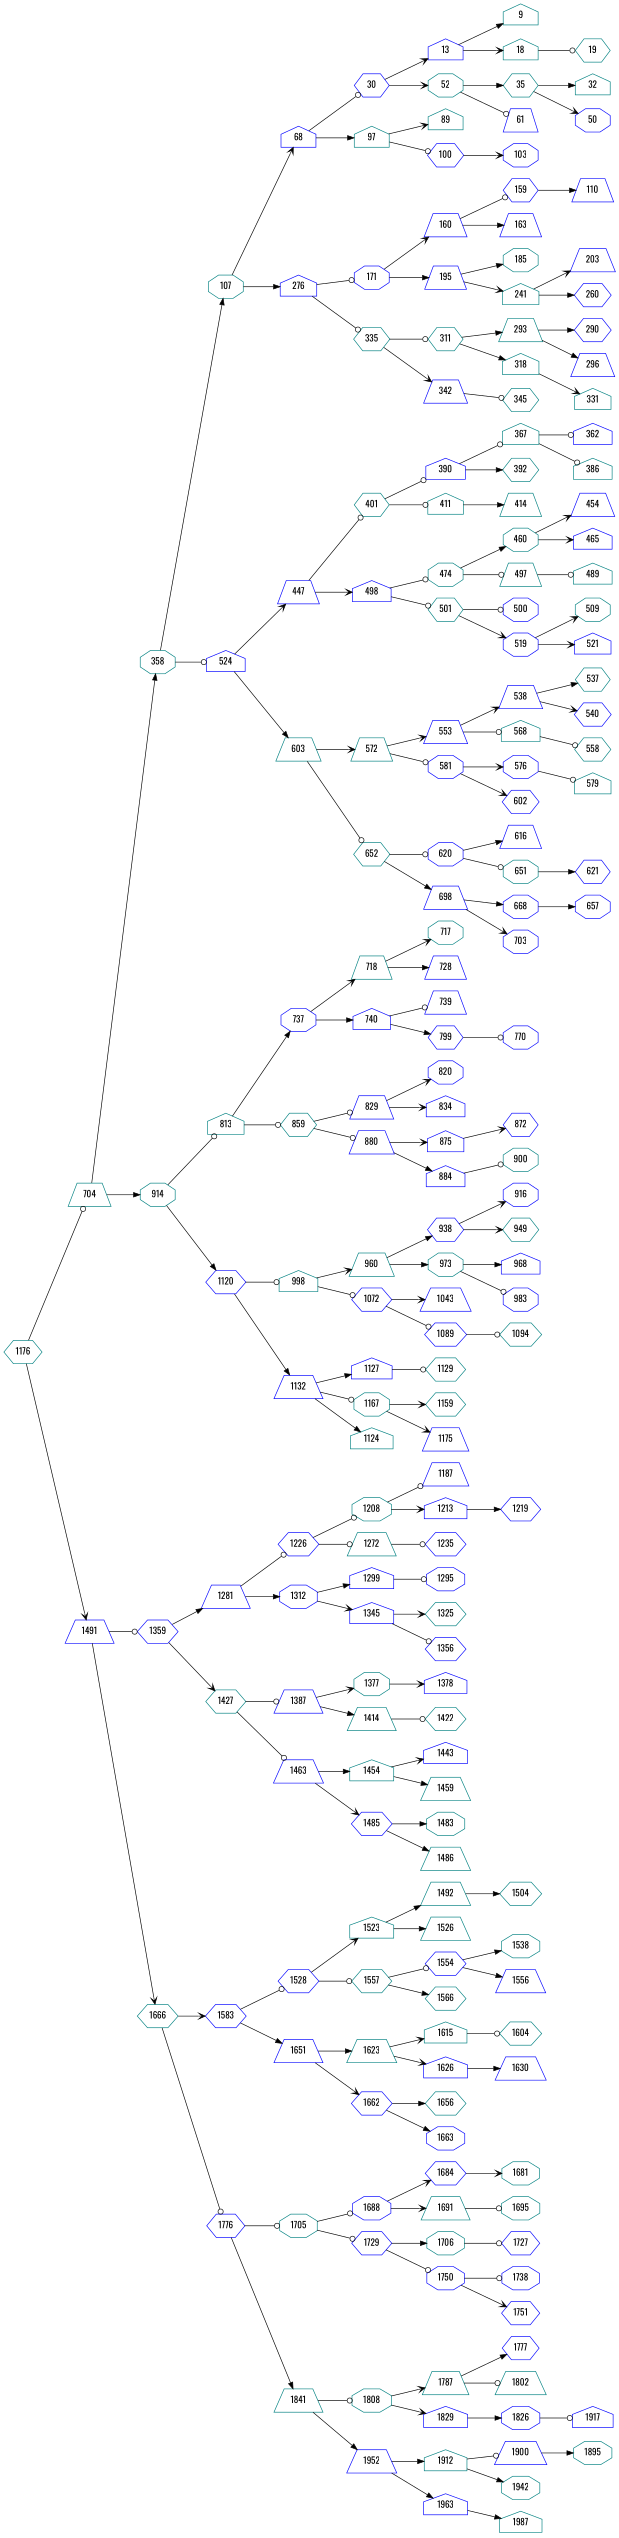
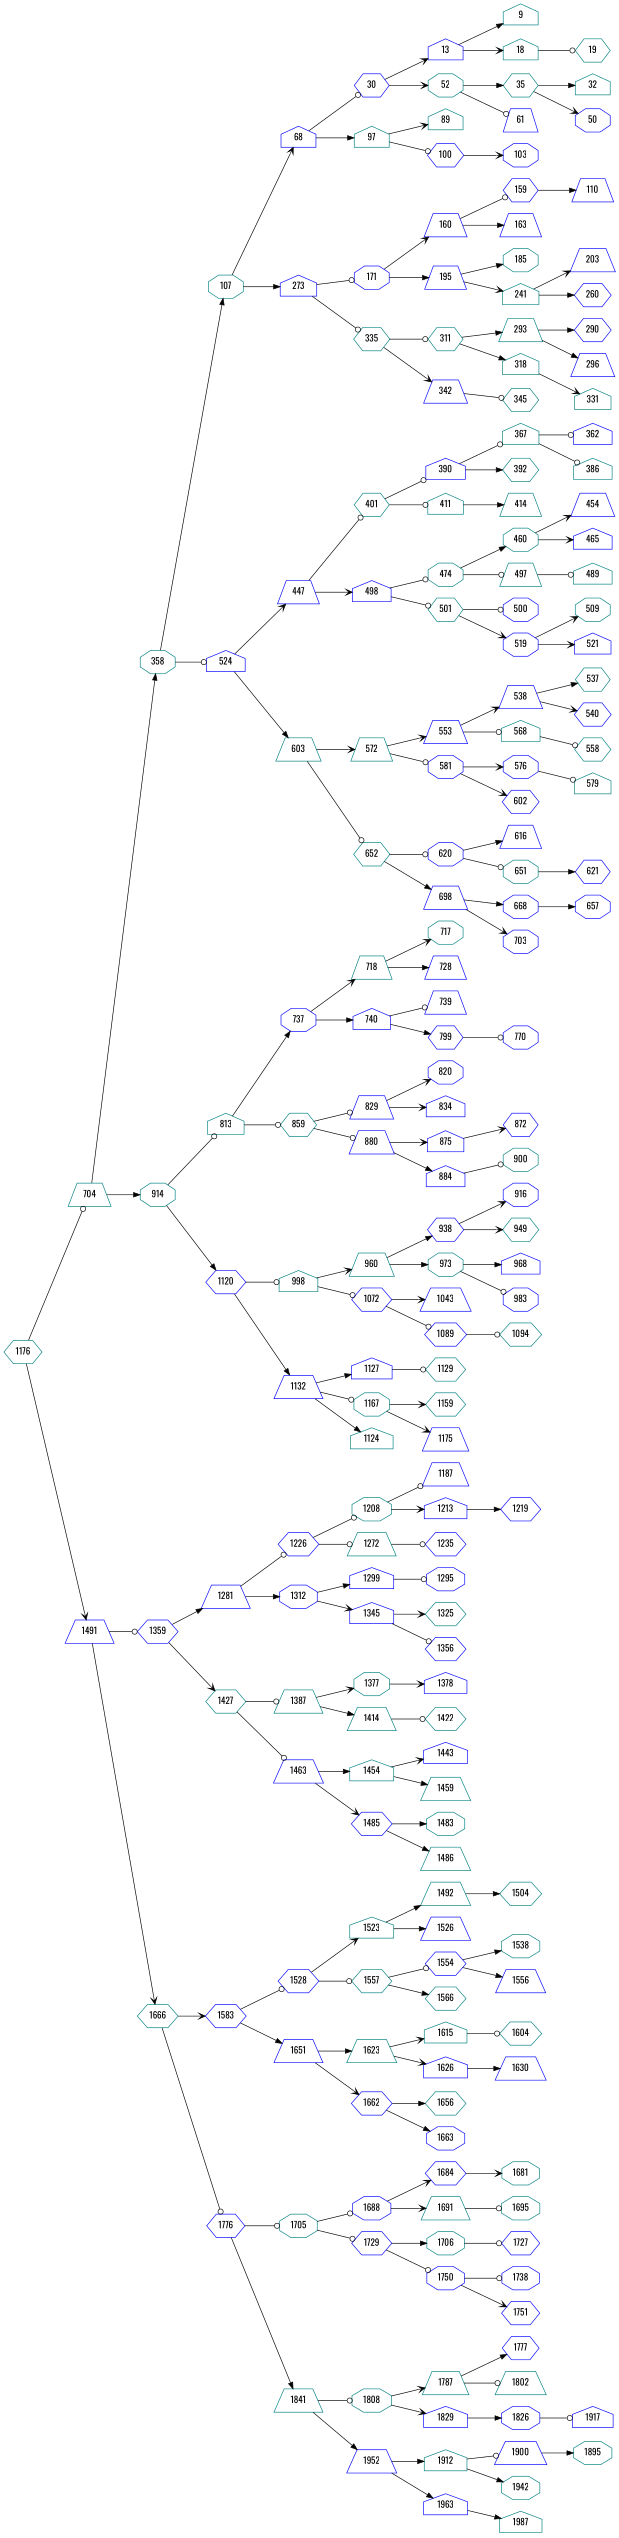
(298, 287) -> (298, 287)
(298, 1702) -> (298, 1702)
(446, 1929) -> (446, 1929)
